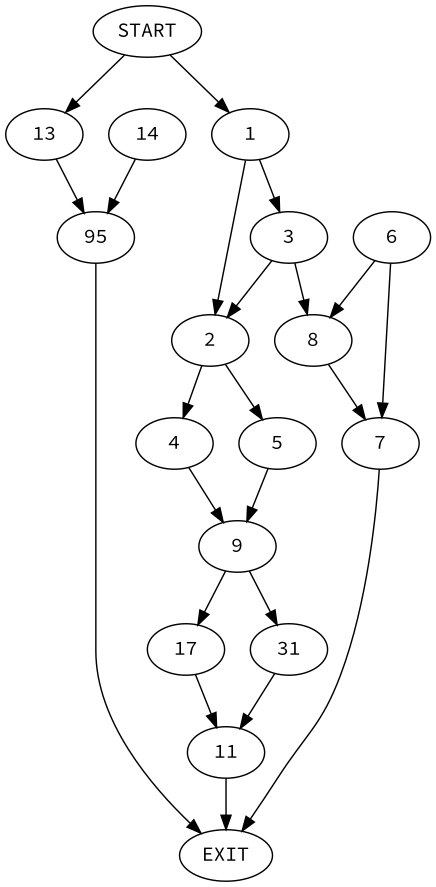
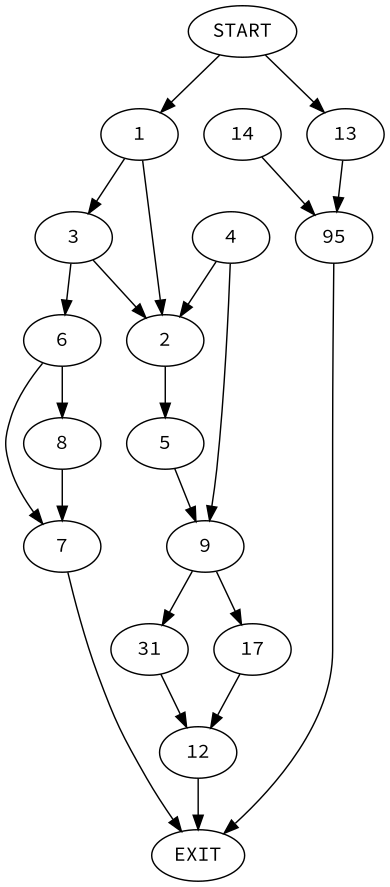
(299, 282) -> (69, 282)
(195, 385) -> (202, 283)
(226, 752) -> (198, 752)
